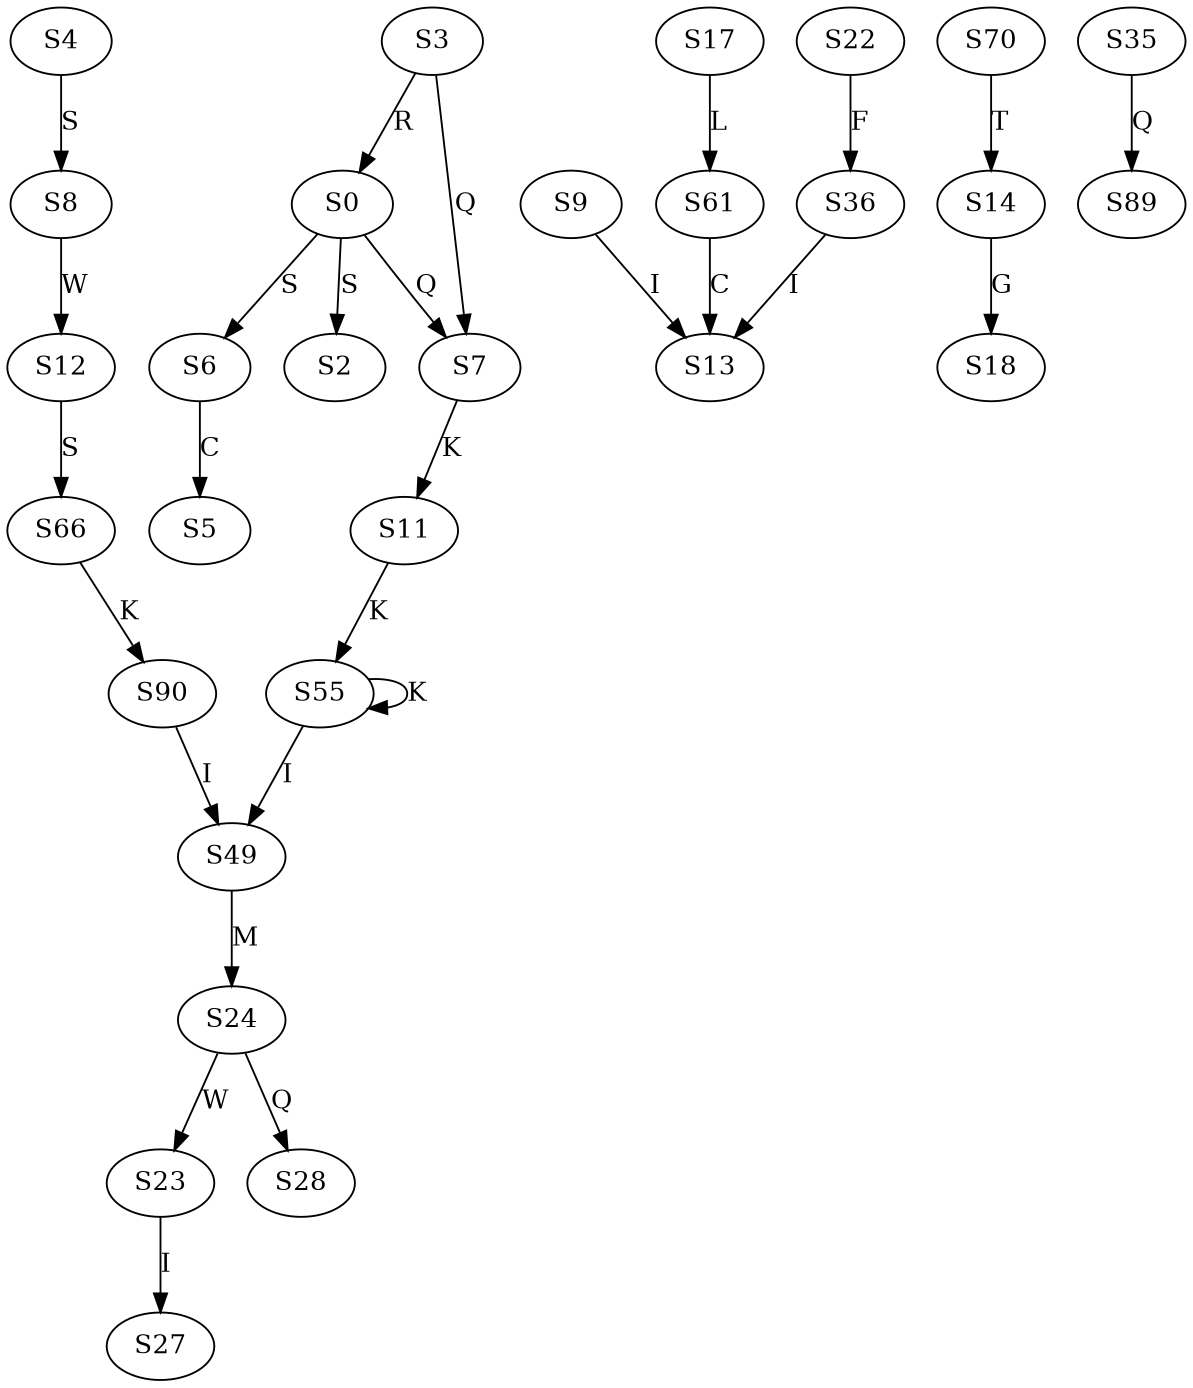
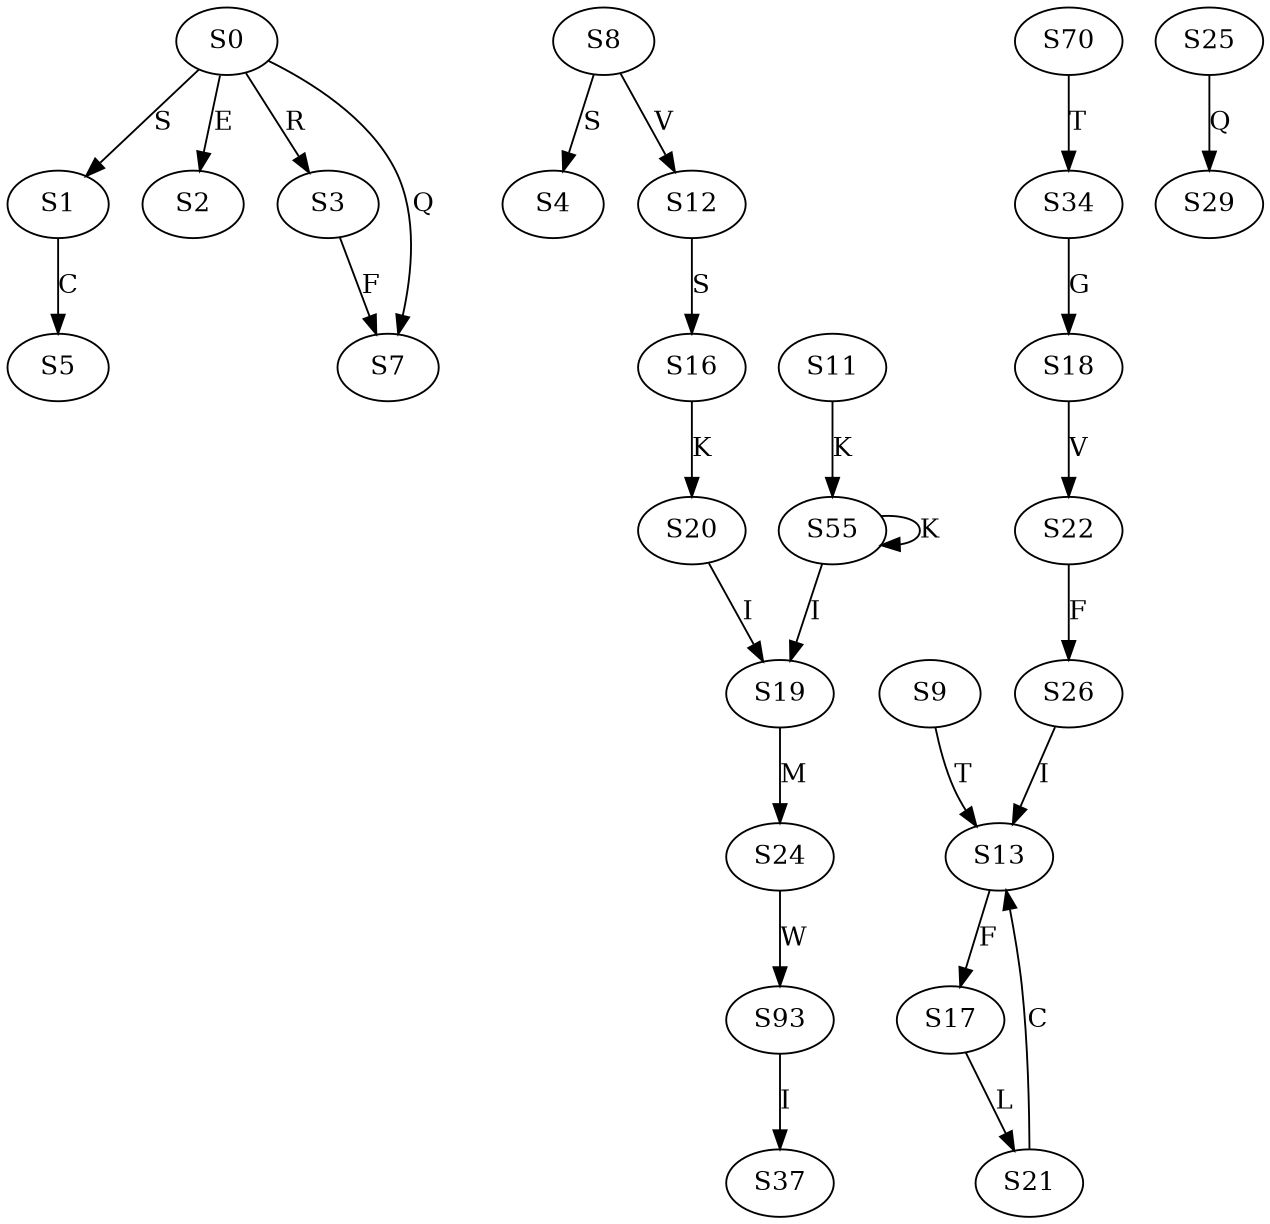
(1132, 41) -> (1209, 41)
(61, 113) -> (581, 114)
(392, 114) -> (272, 115)
(466, 204) -> (371, 286)
(710, 204) -> (1029, 1183)
(850, 204) -> (1069, 694)
(991, 204) -> (1069, 204)
(1132, 204) -> (1209, 204)
(75, 286) -> (664, 123)
(350, 286) -> (224, 123)
(656, 286) -> (964, 775)
(200, 368) -> (58, 204)
(441, 440) -> none
none -> (1069, 440)
(61, 531) -> (692, 368)
(162, 694) -> (692, 531)
(232, 857) -> (780, 694)
none -> (978, 929)
(160, 1183) -> (780, 1020)
(301, 1183) -> none
(160, 1346) -> (780, 1183)
